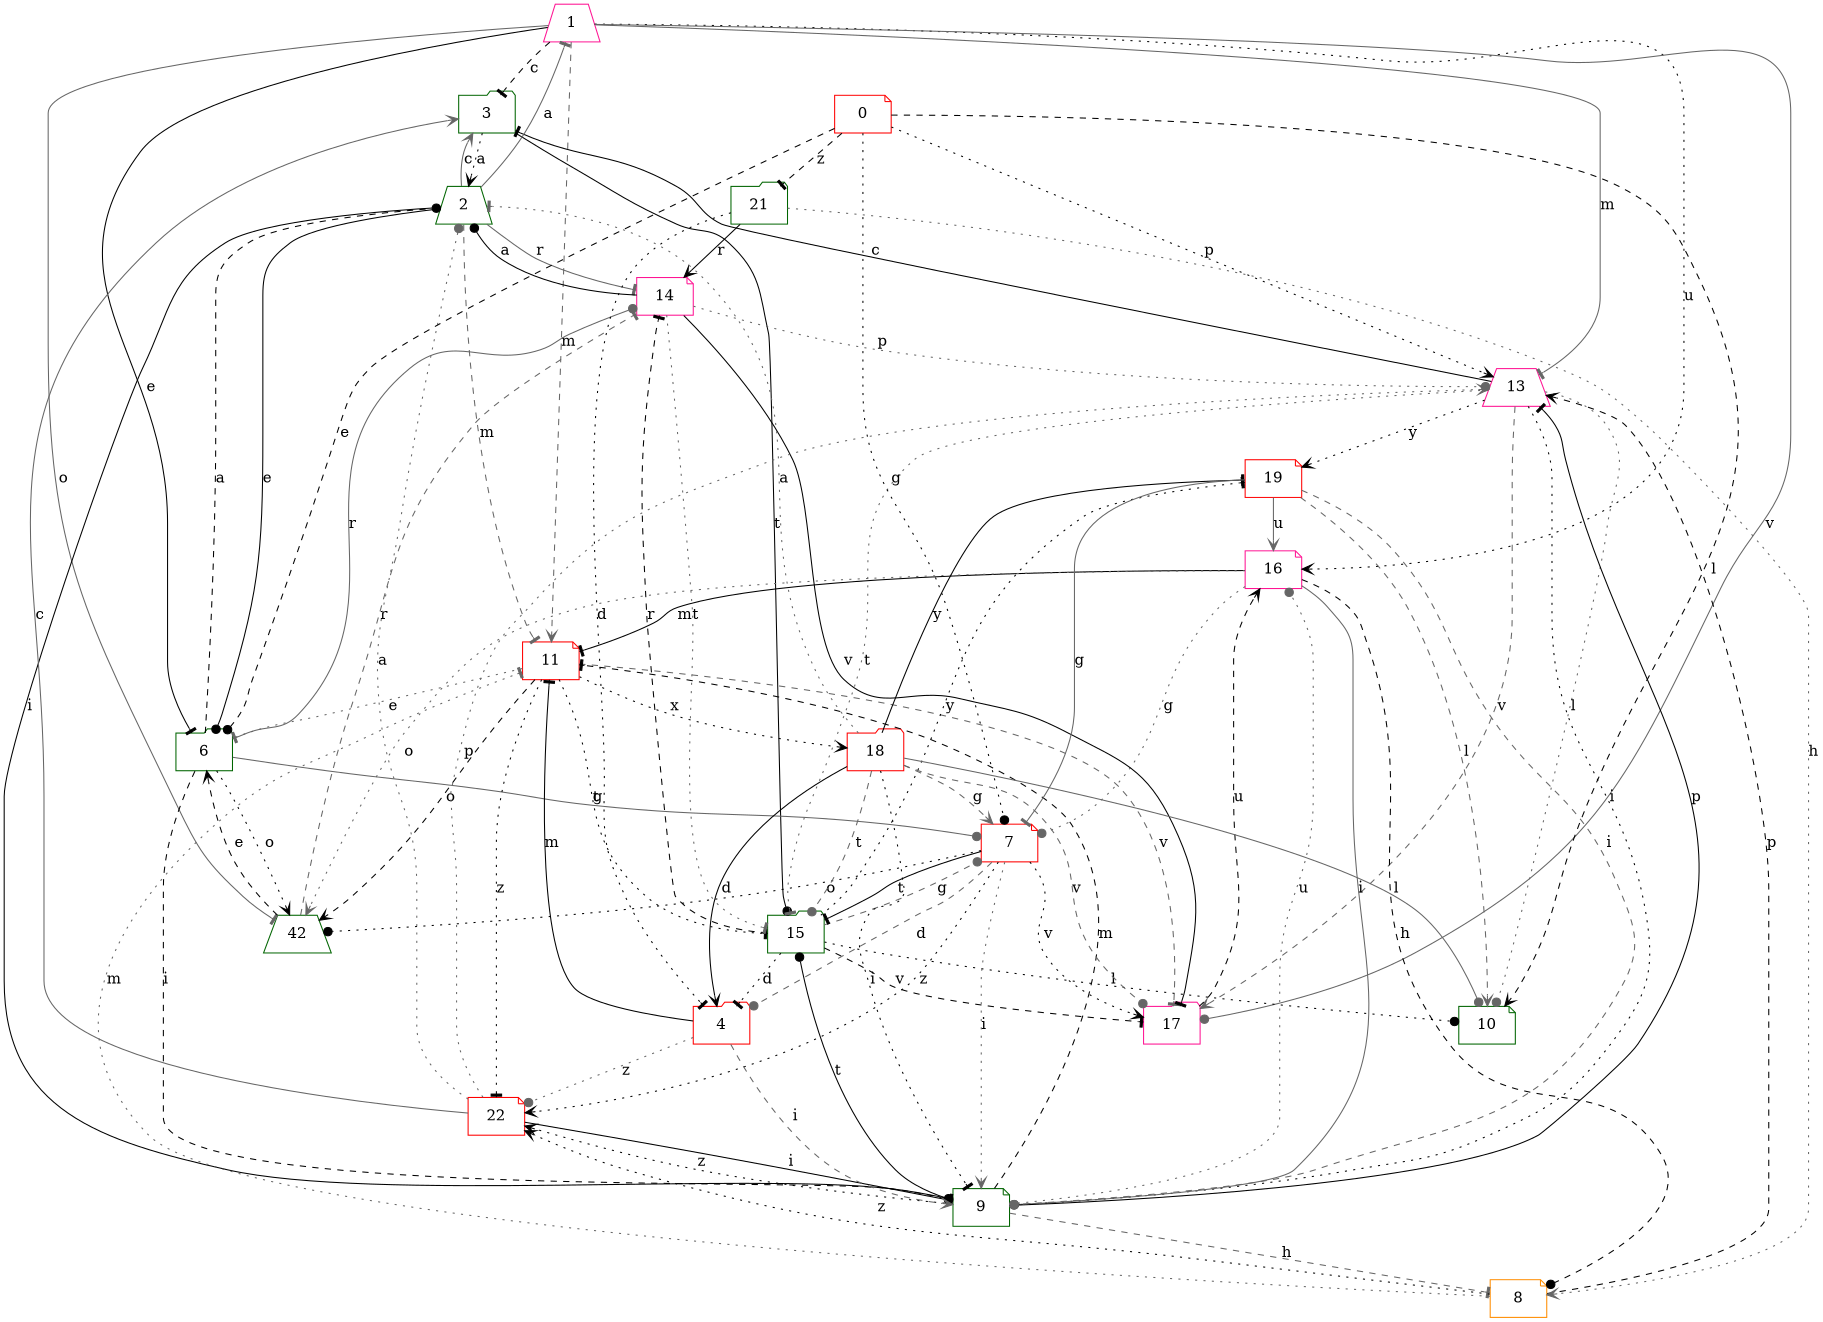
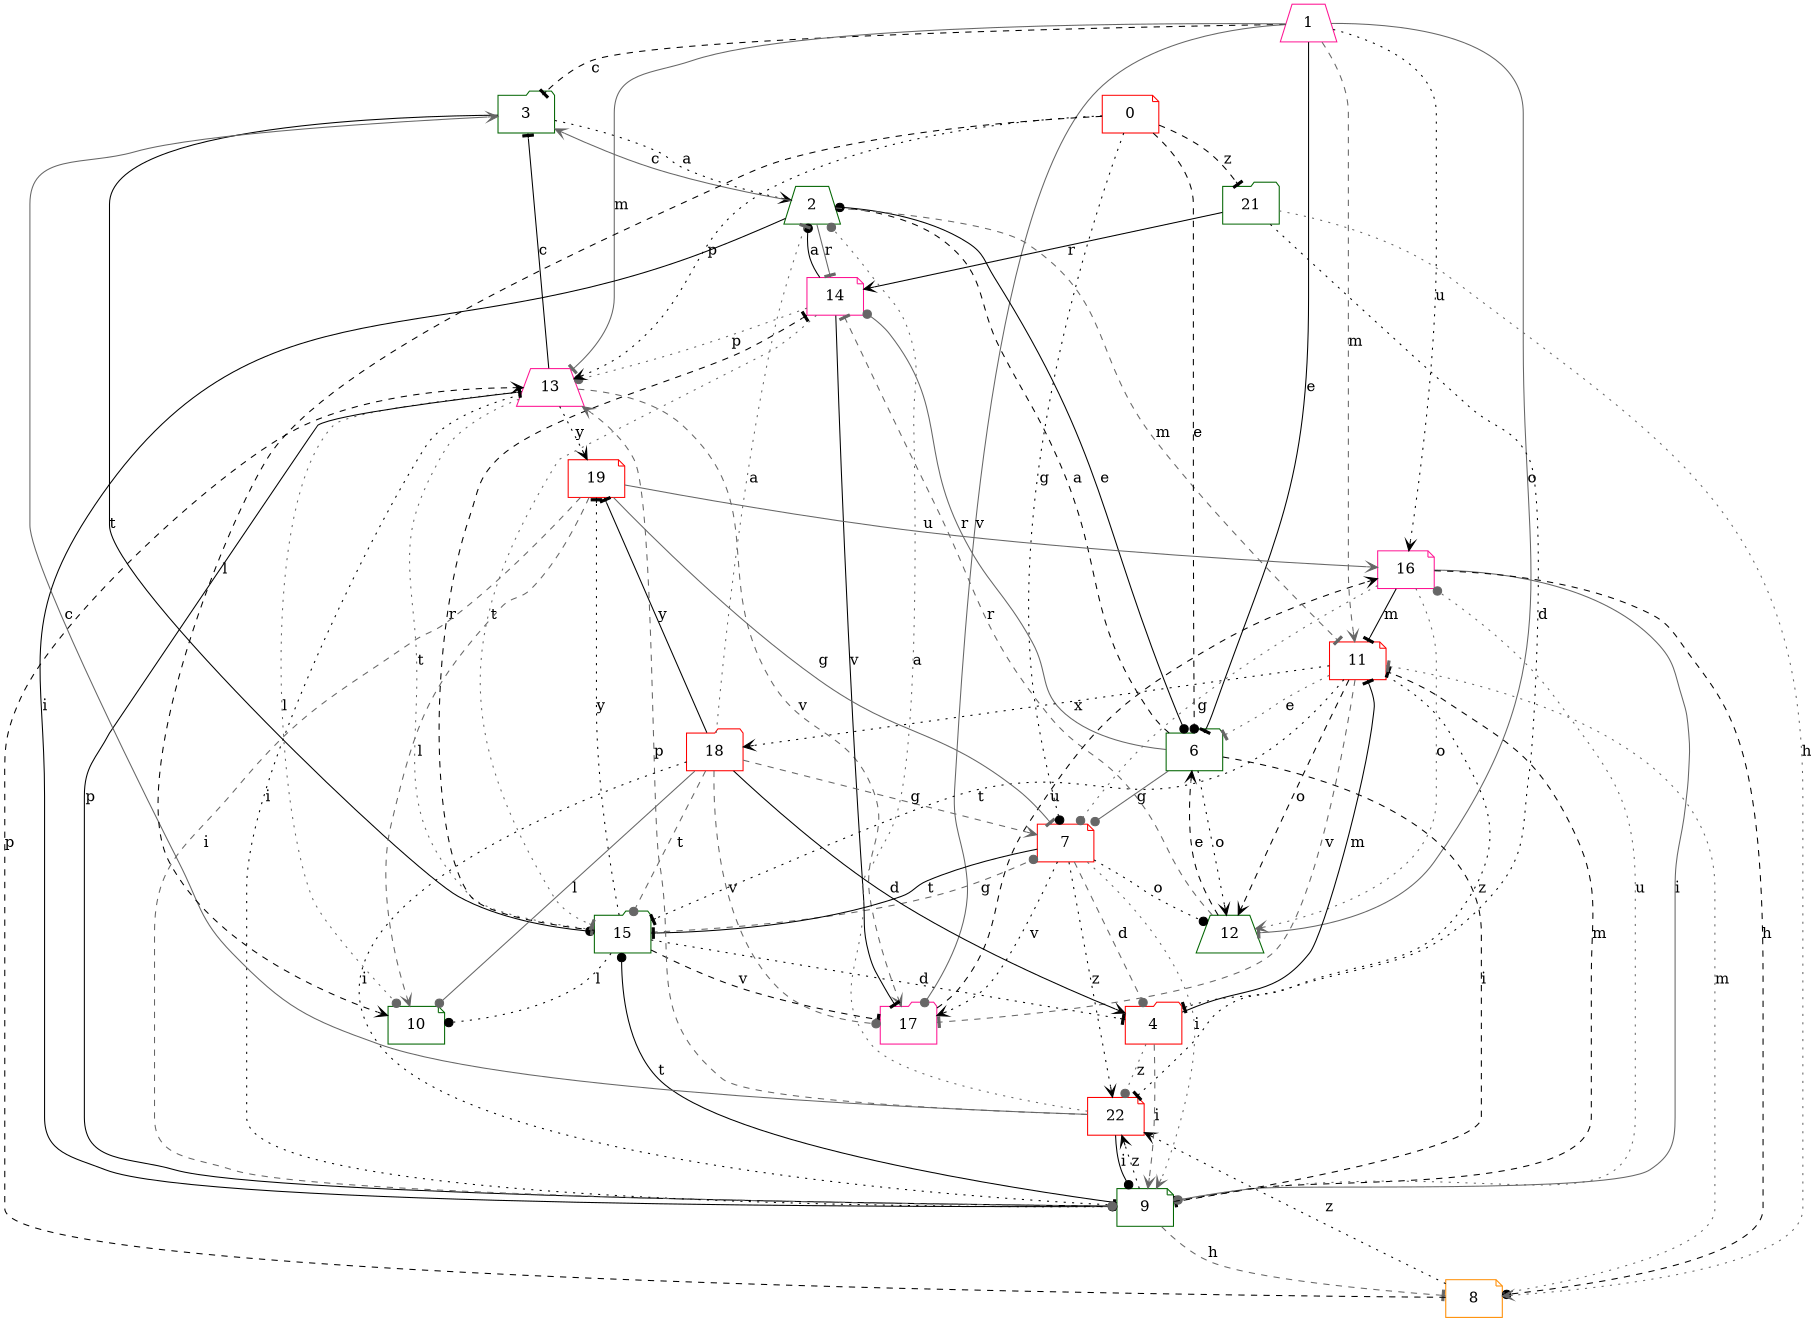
(531, 122) -> none
(729, 477) -> (664, 902)
(297, 934) -> (1230, 934)
